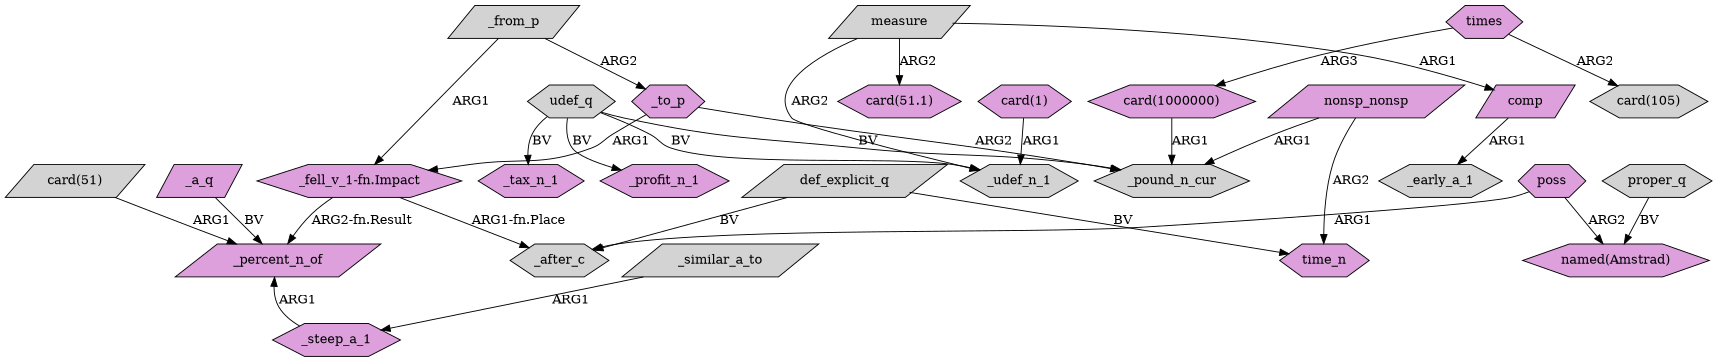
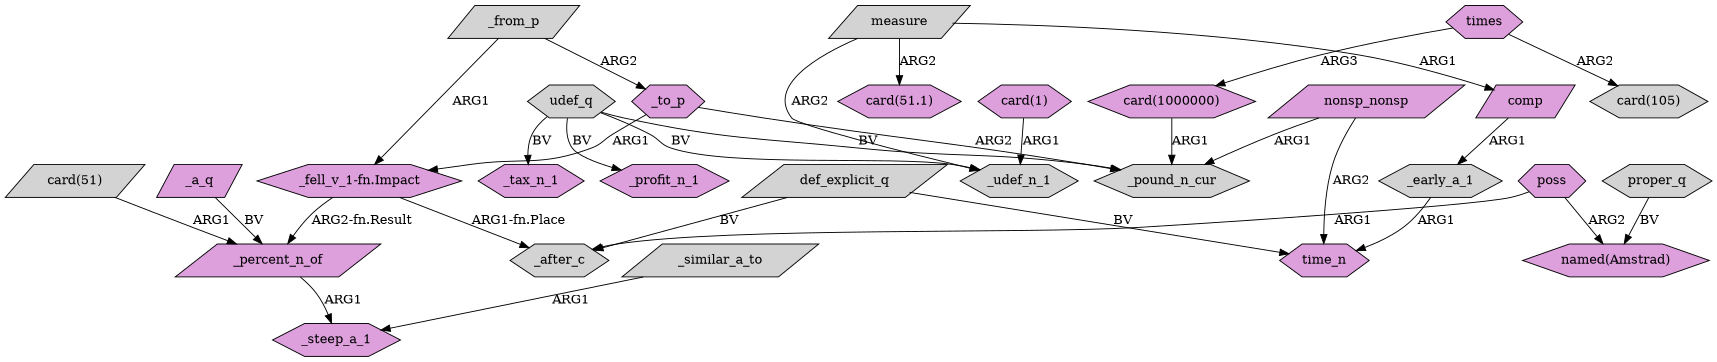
none -> (1402, 228)
(281, 310) -> (317, 294)
